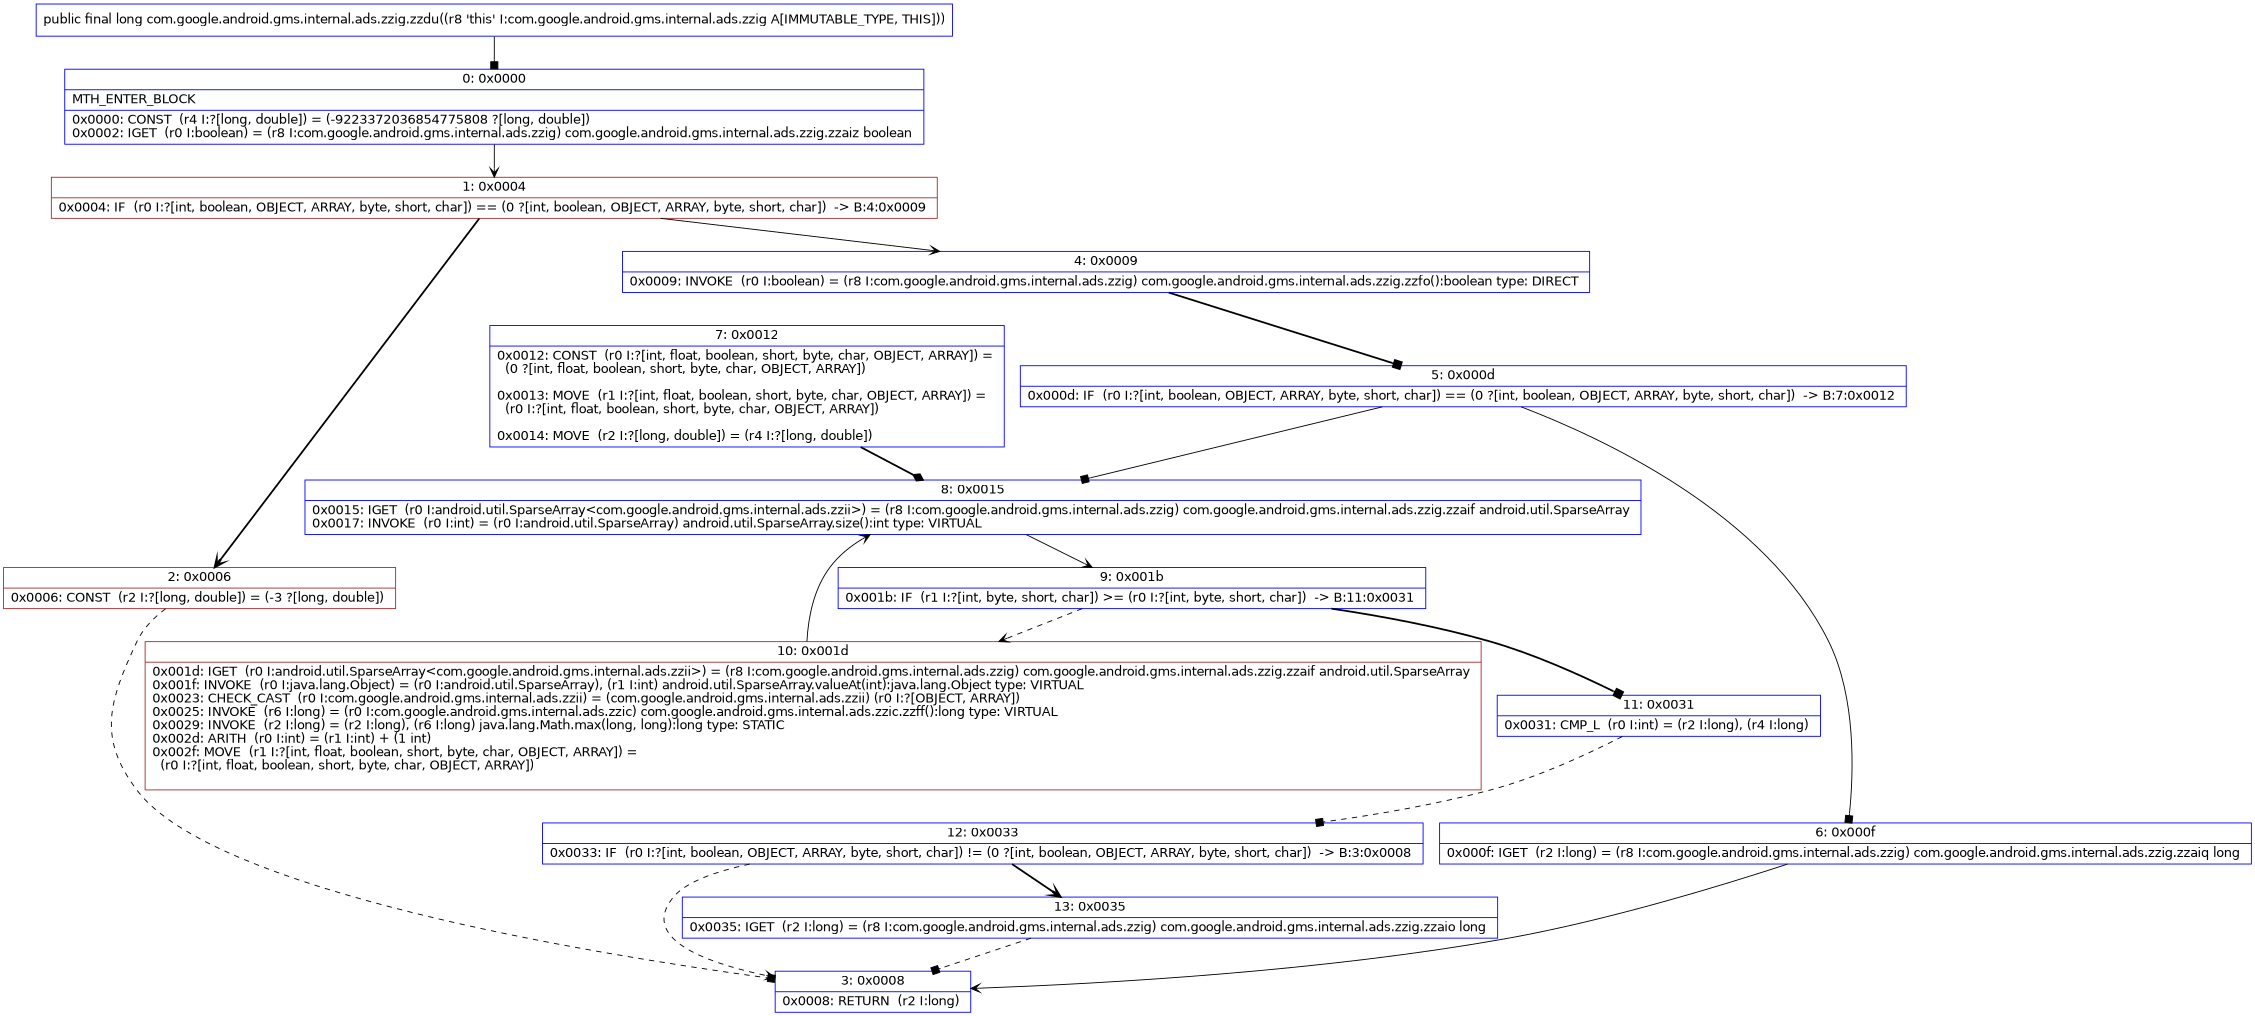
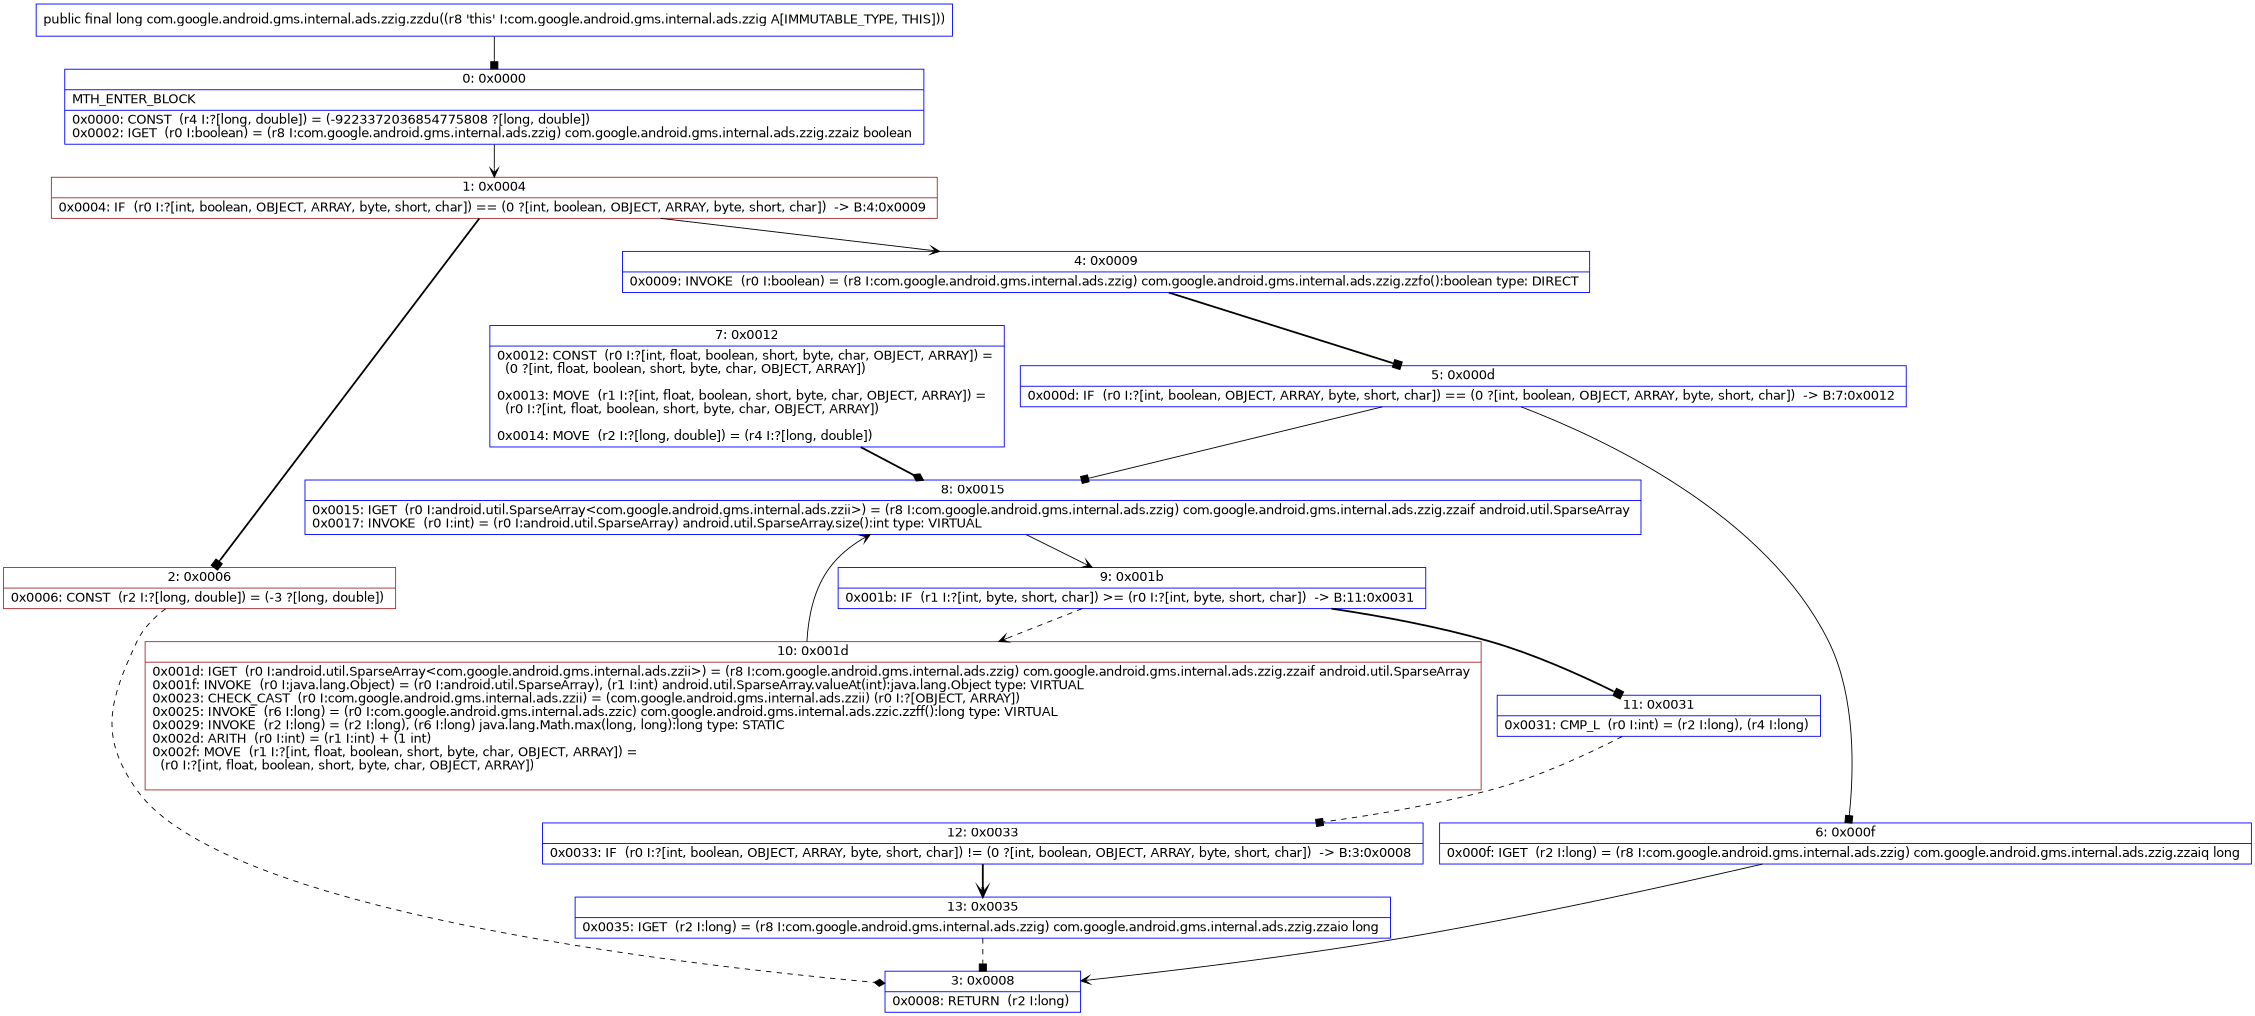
(350, 389) -> (350, 389)
(341, 893) -> (392, 908)
(666, 926) -> none
